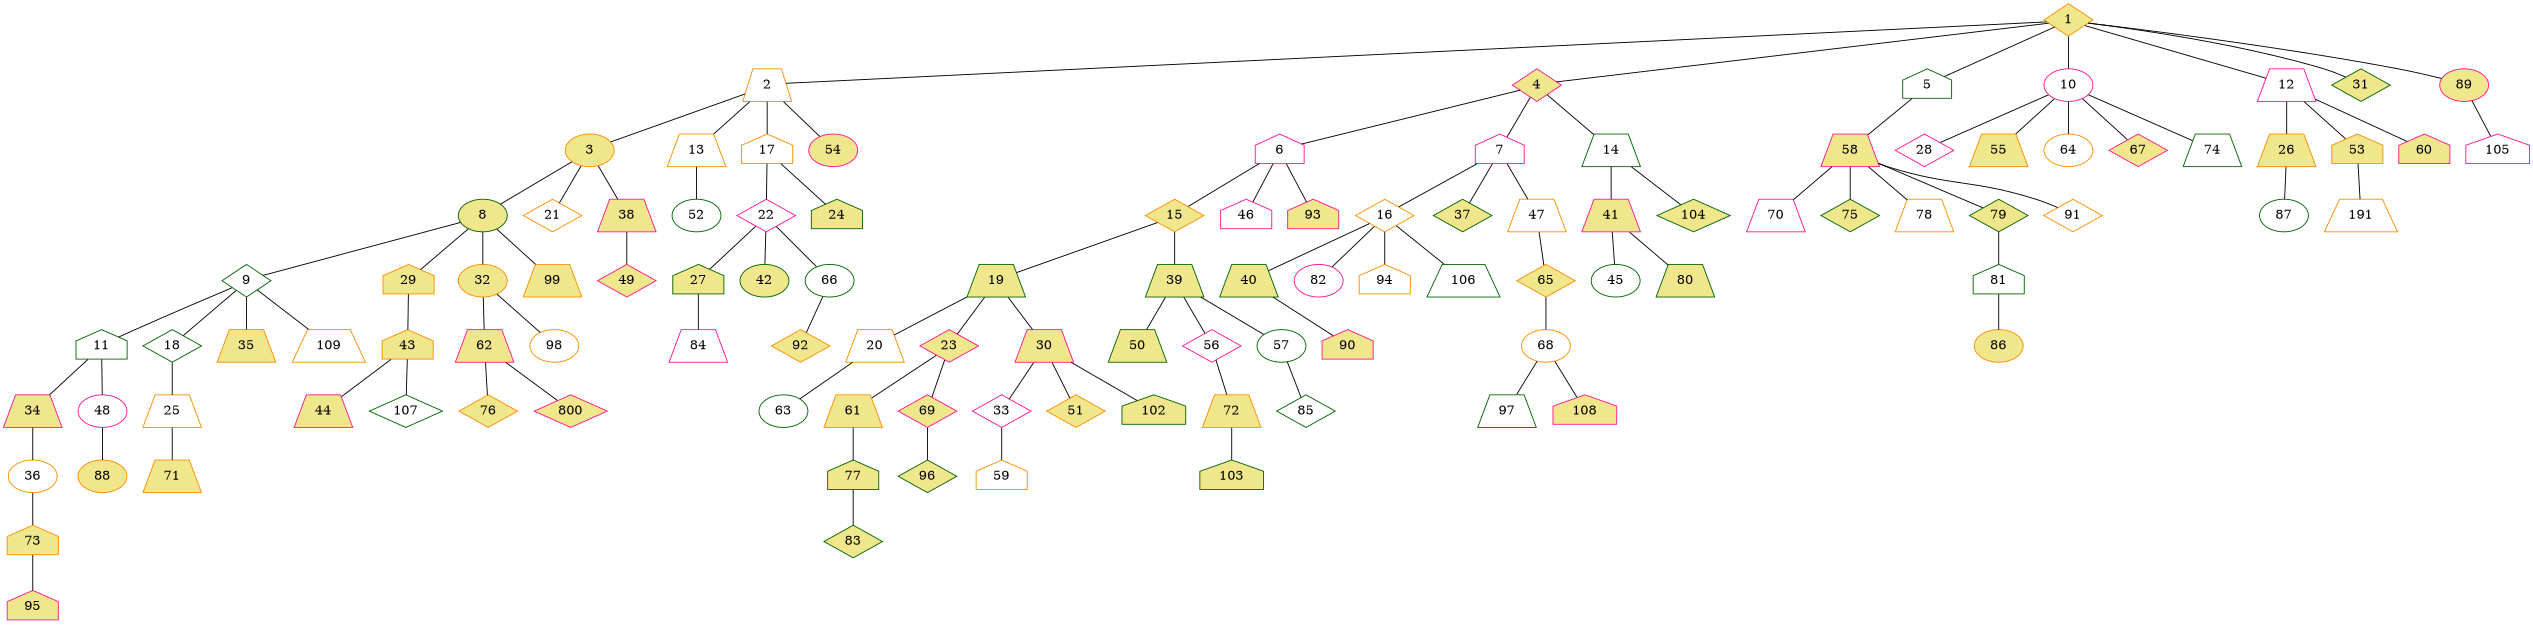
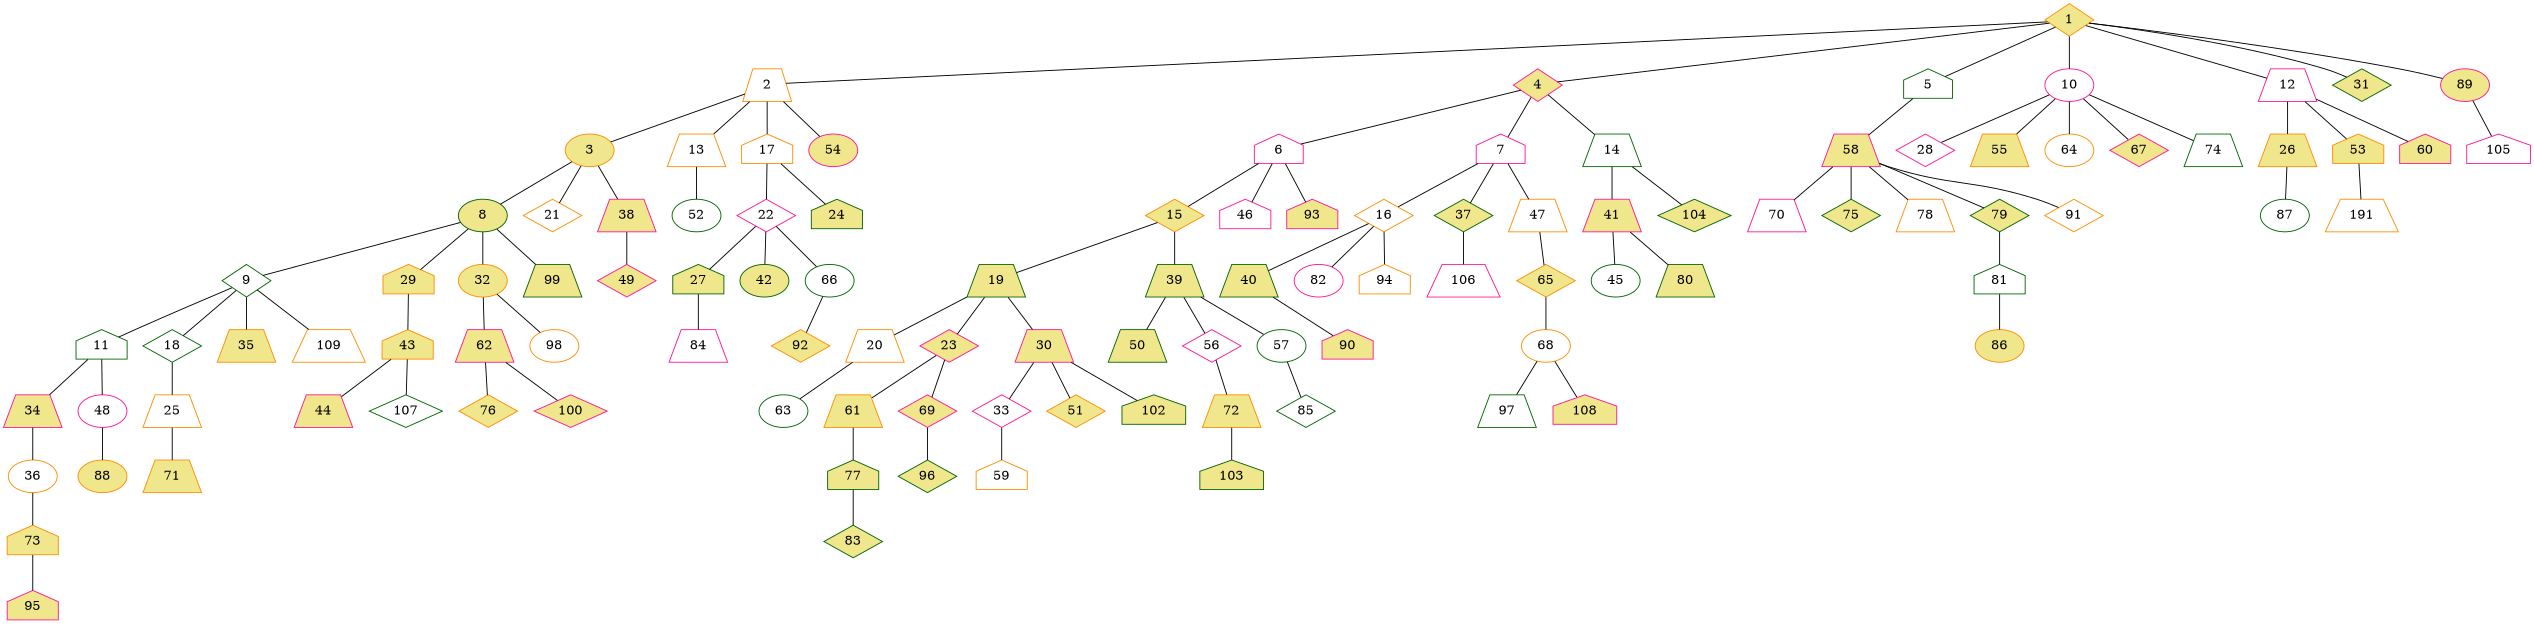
(1420, 245) -> (1464, 248)
(553, 281) -> (553, 281)
(1464, 281) -> (1464, 281)
(571, 411) -> (571, 411)
